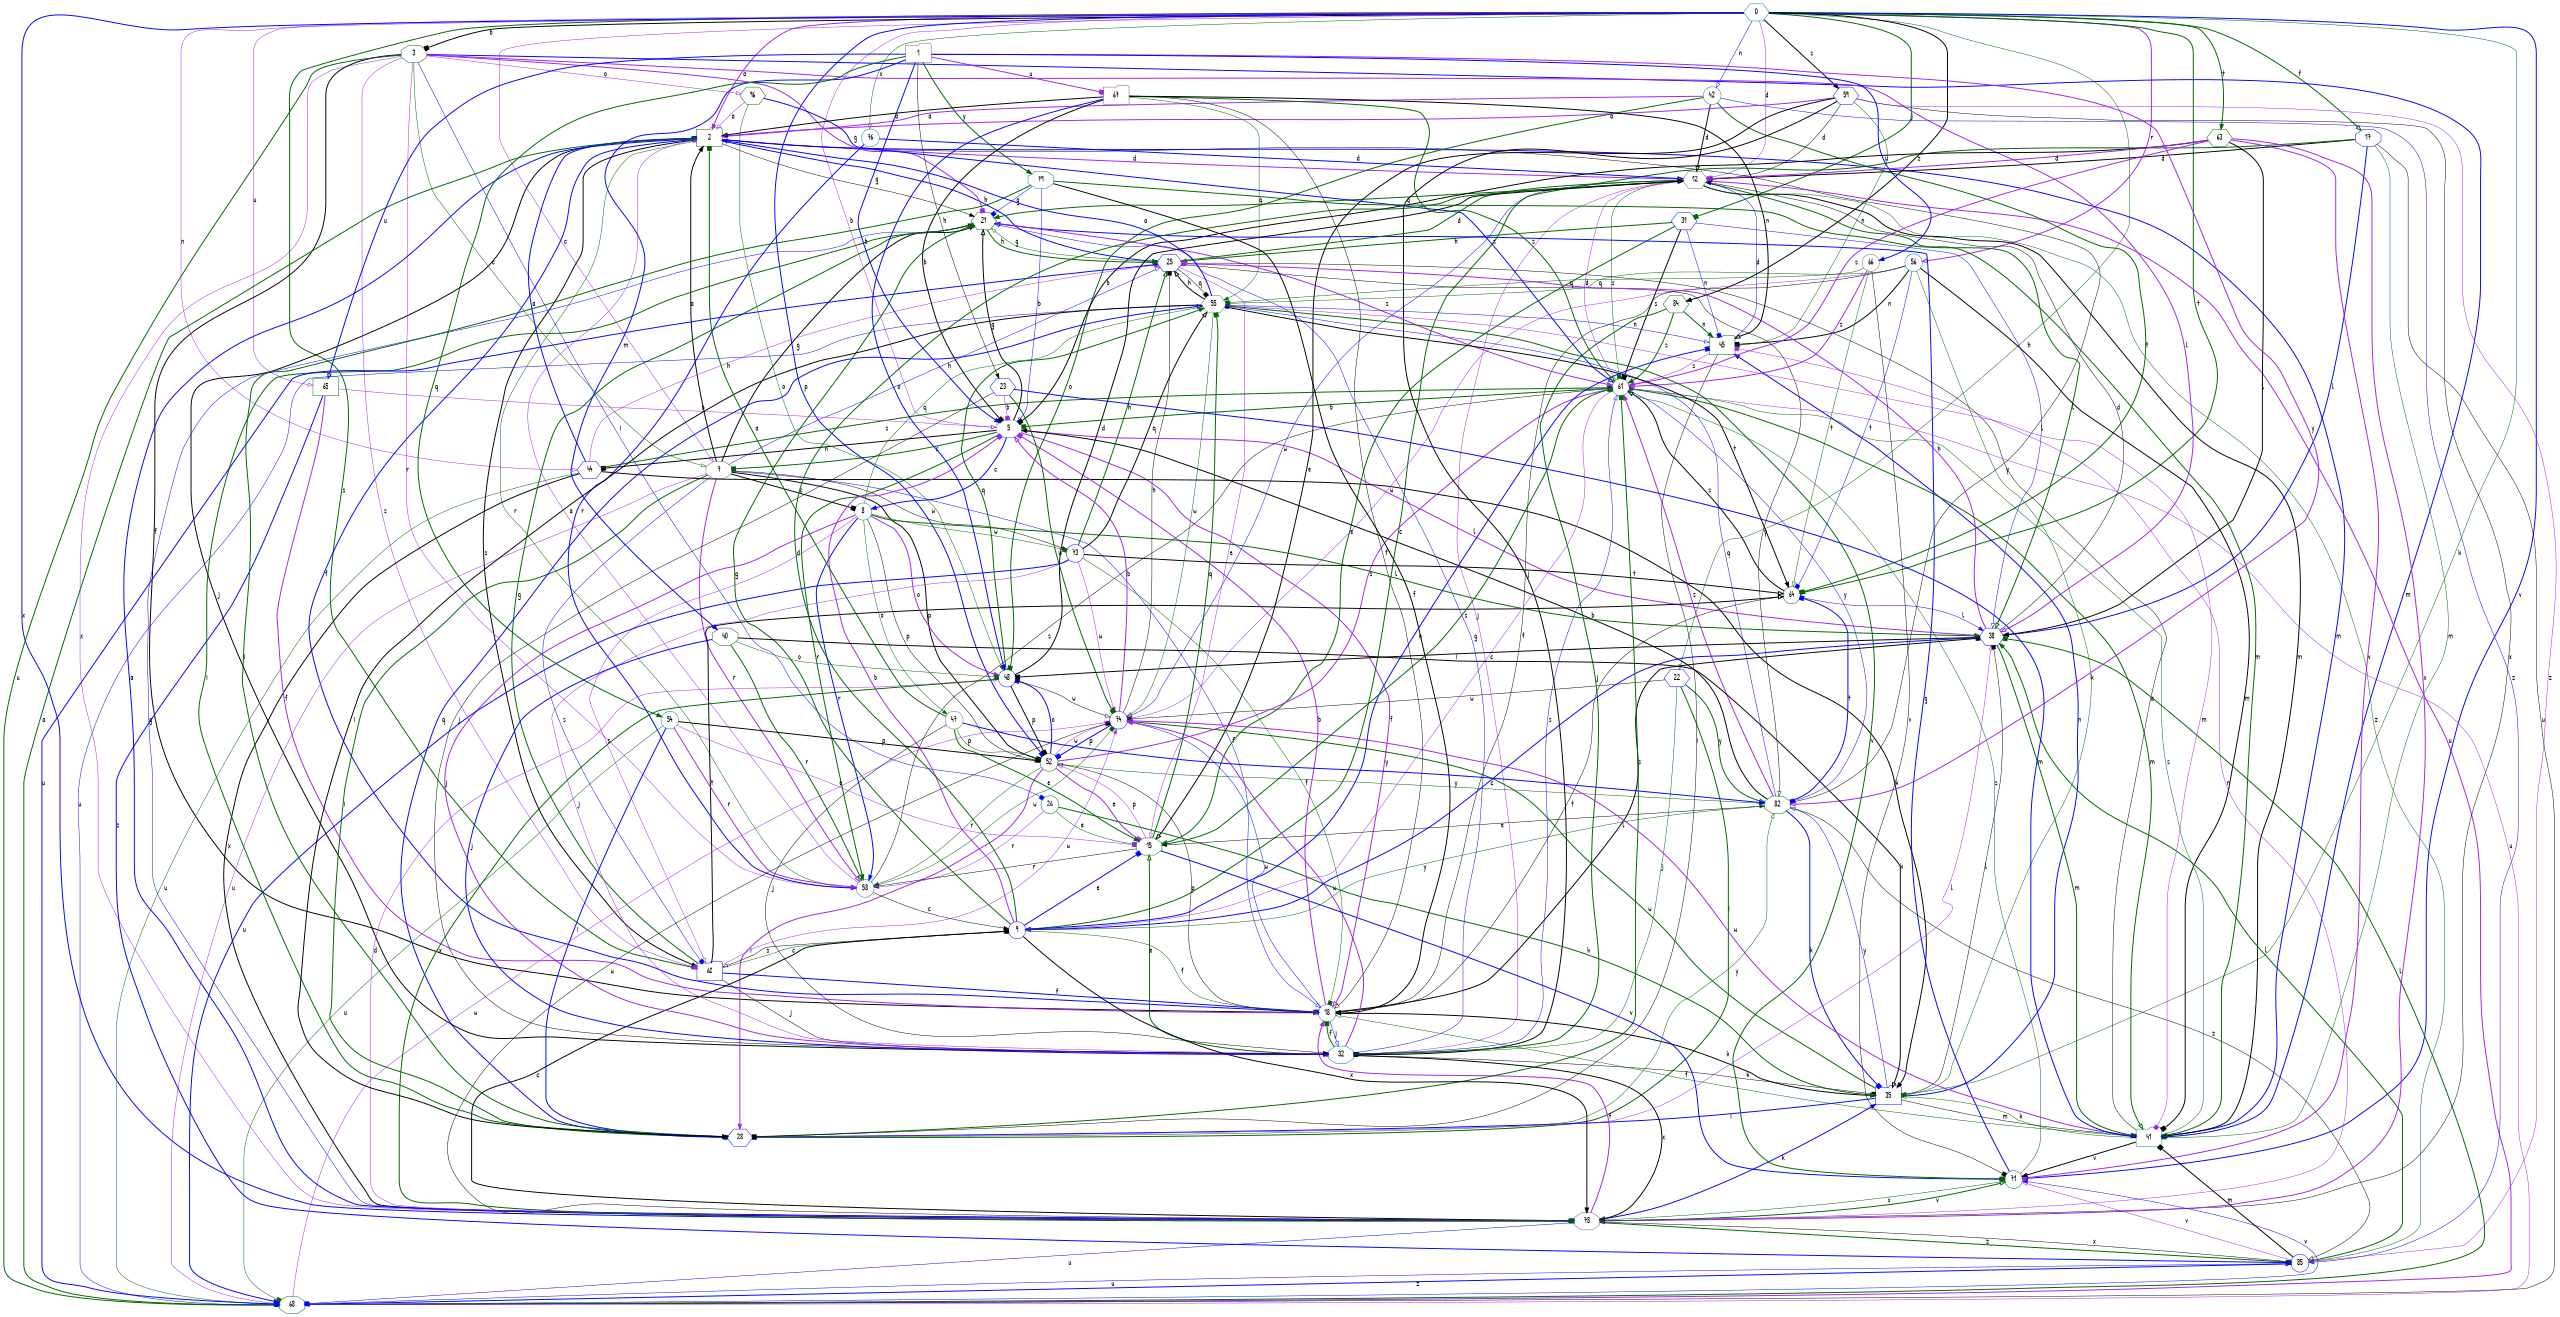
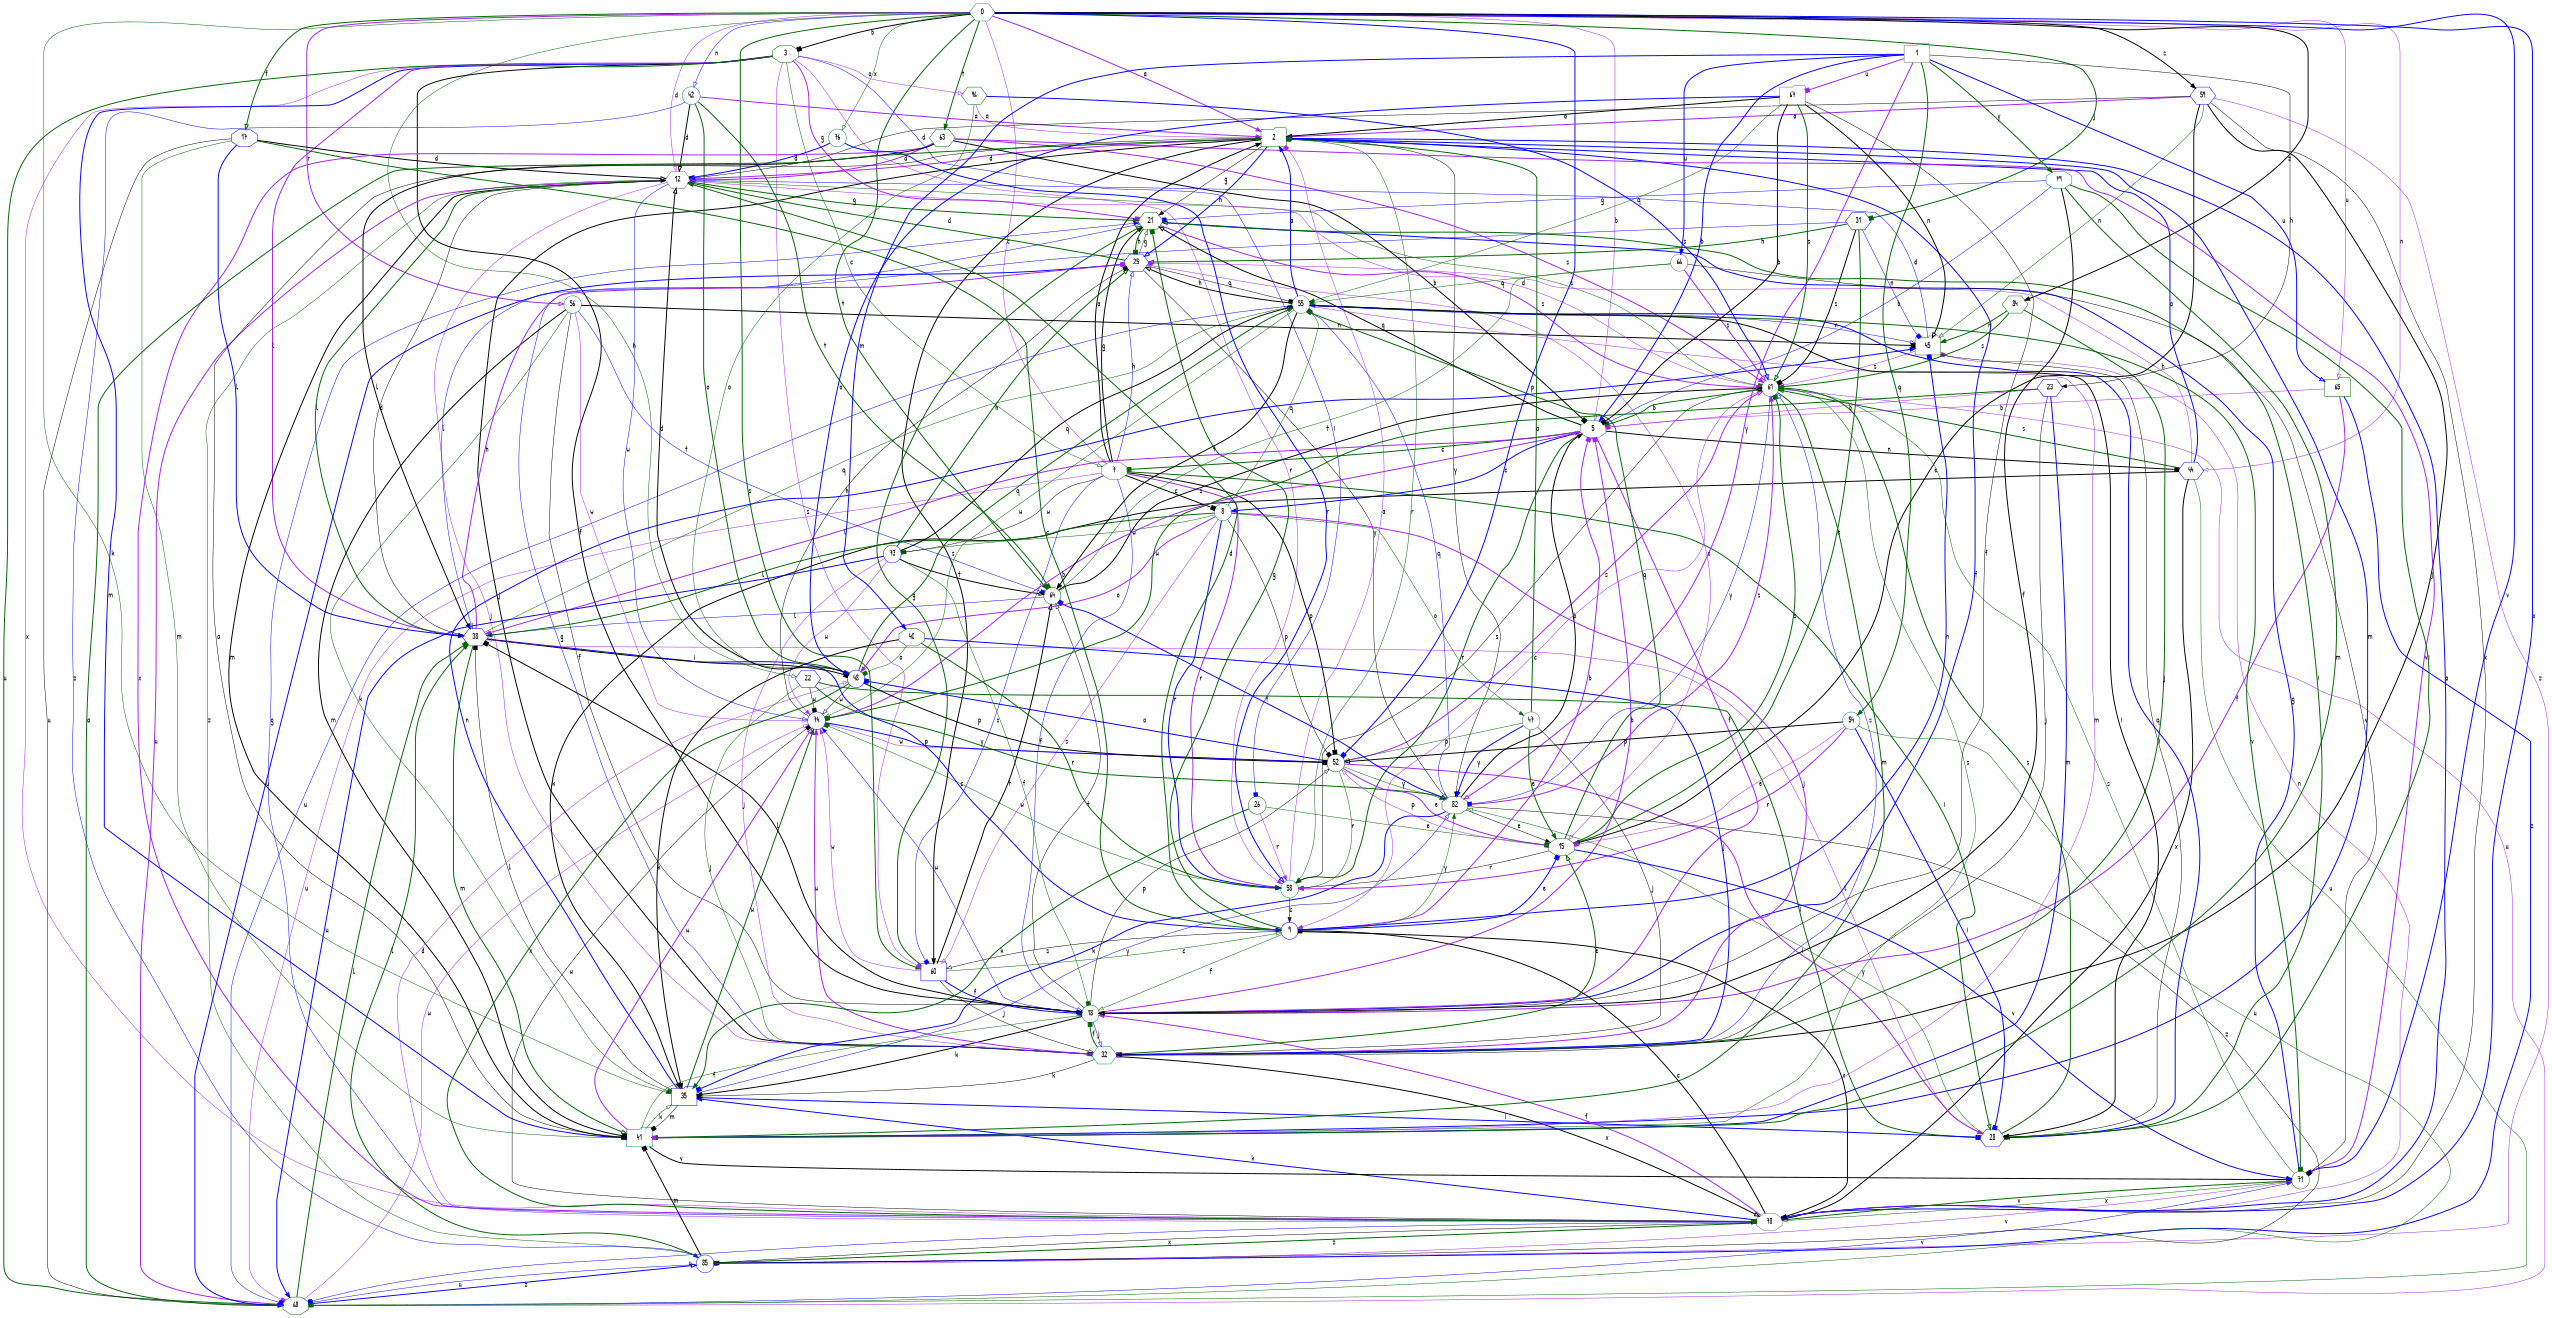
(1536, 291) -> (878, 446)
(1214, 304) -> (1301, 305)
(1996, 440) -> (263, 308)
(1468, 661) -> (669, 793)
(1341, 1055) -> (1104, 1055)
